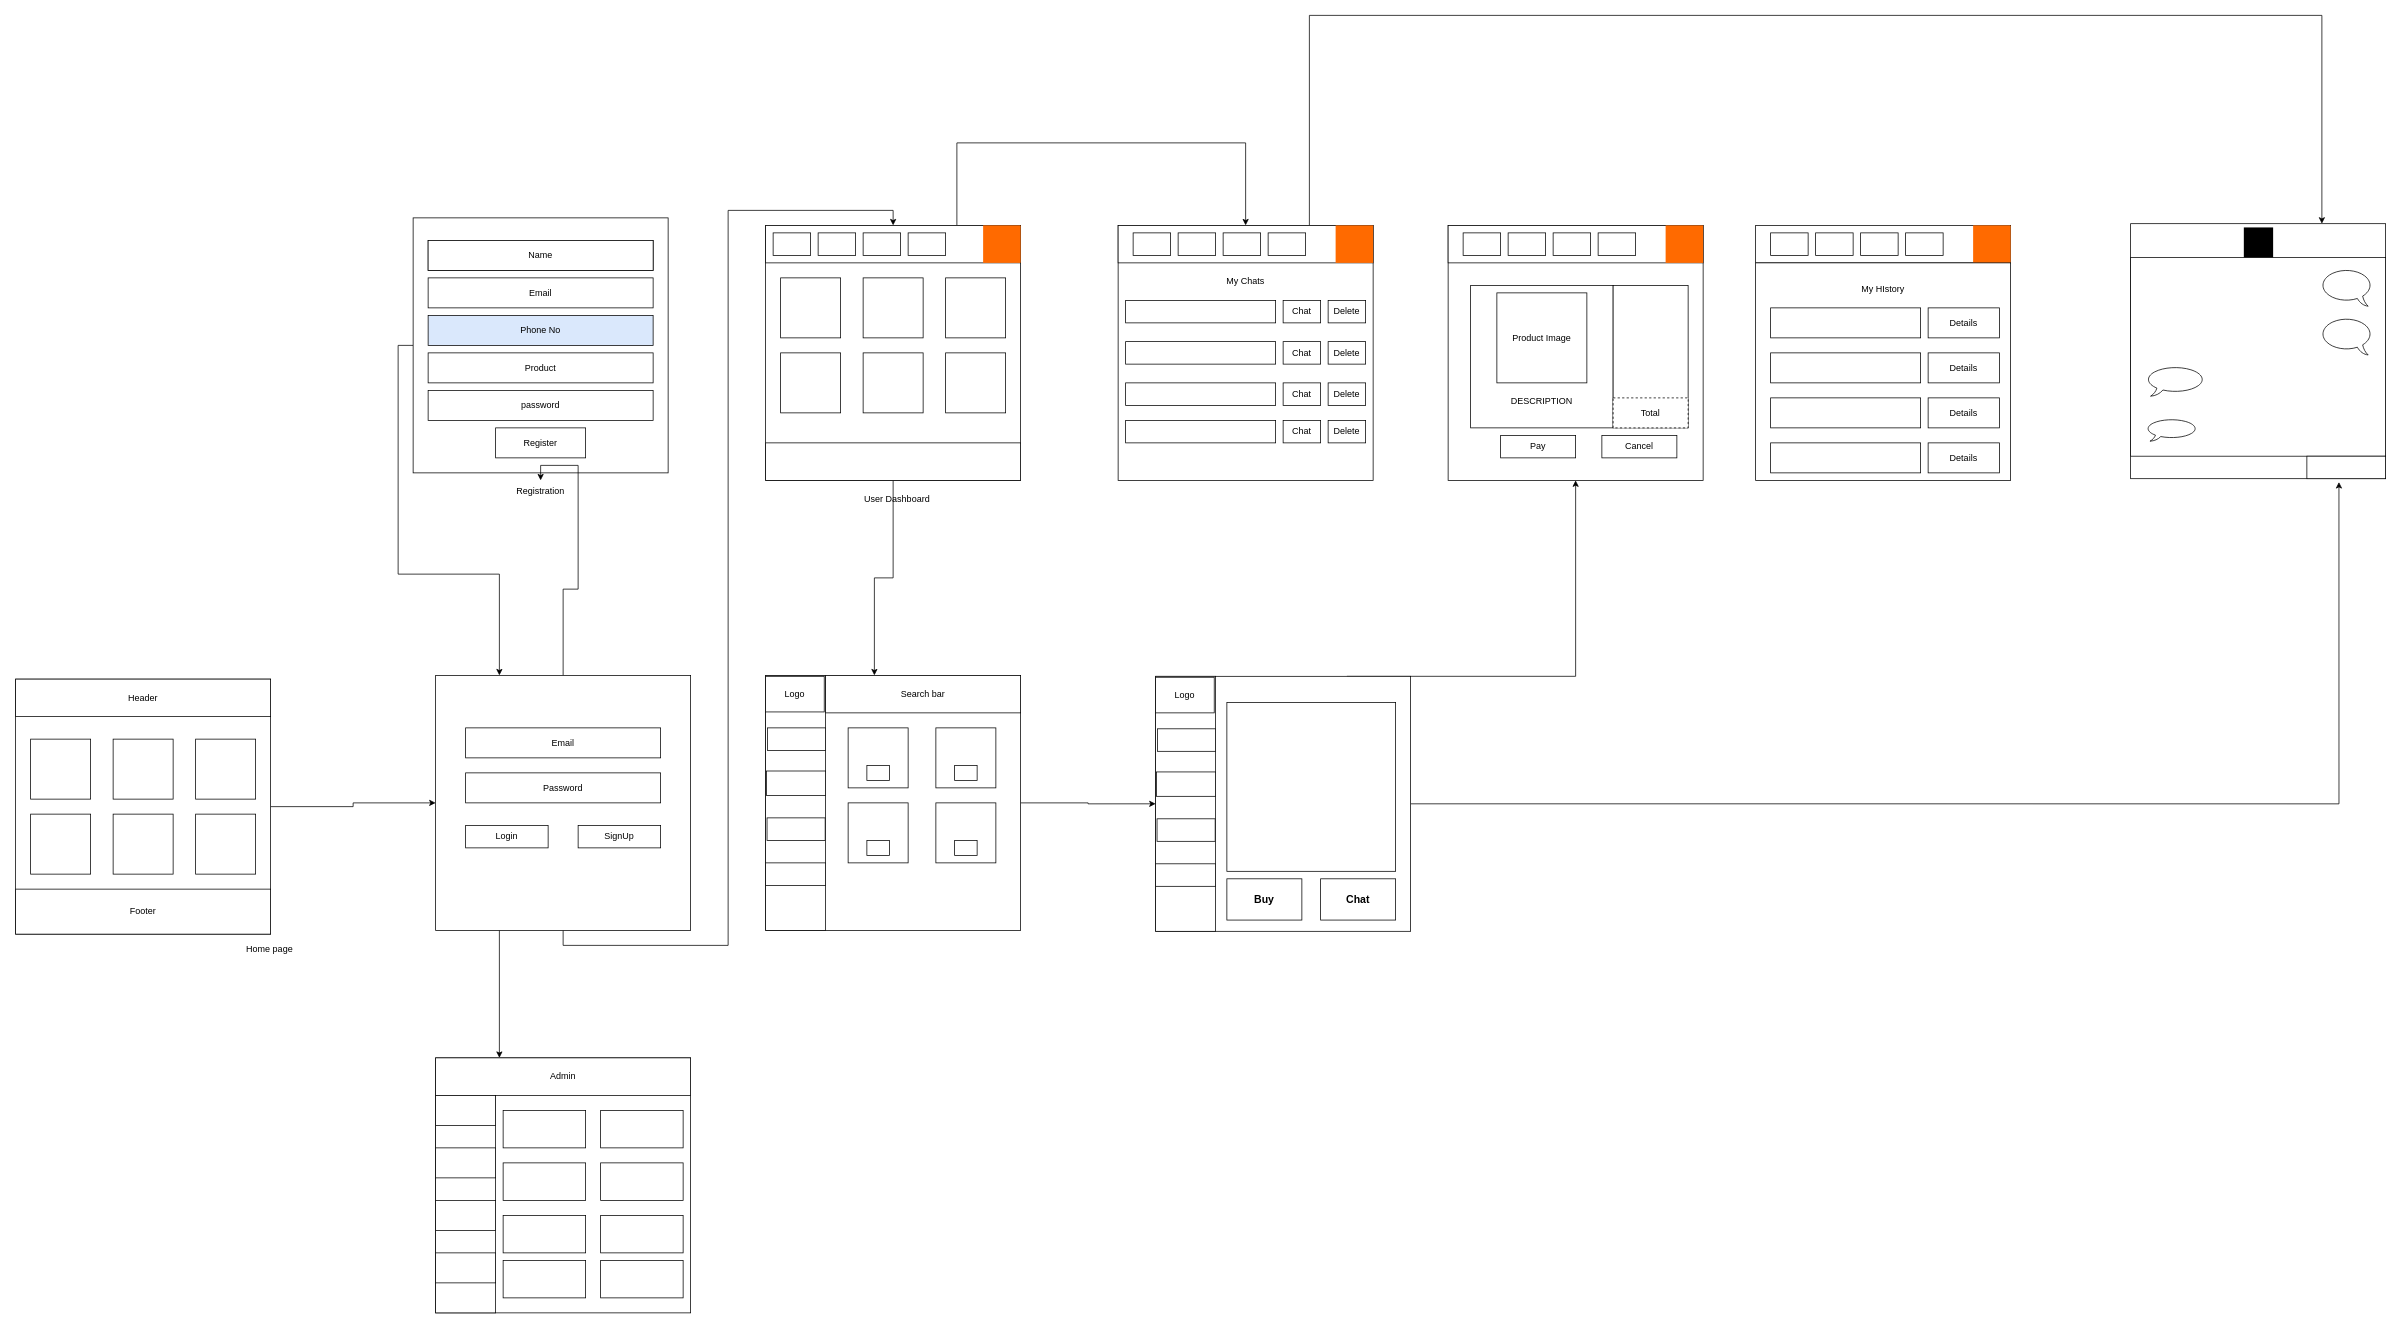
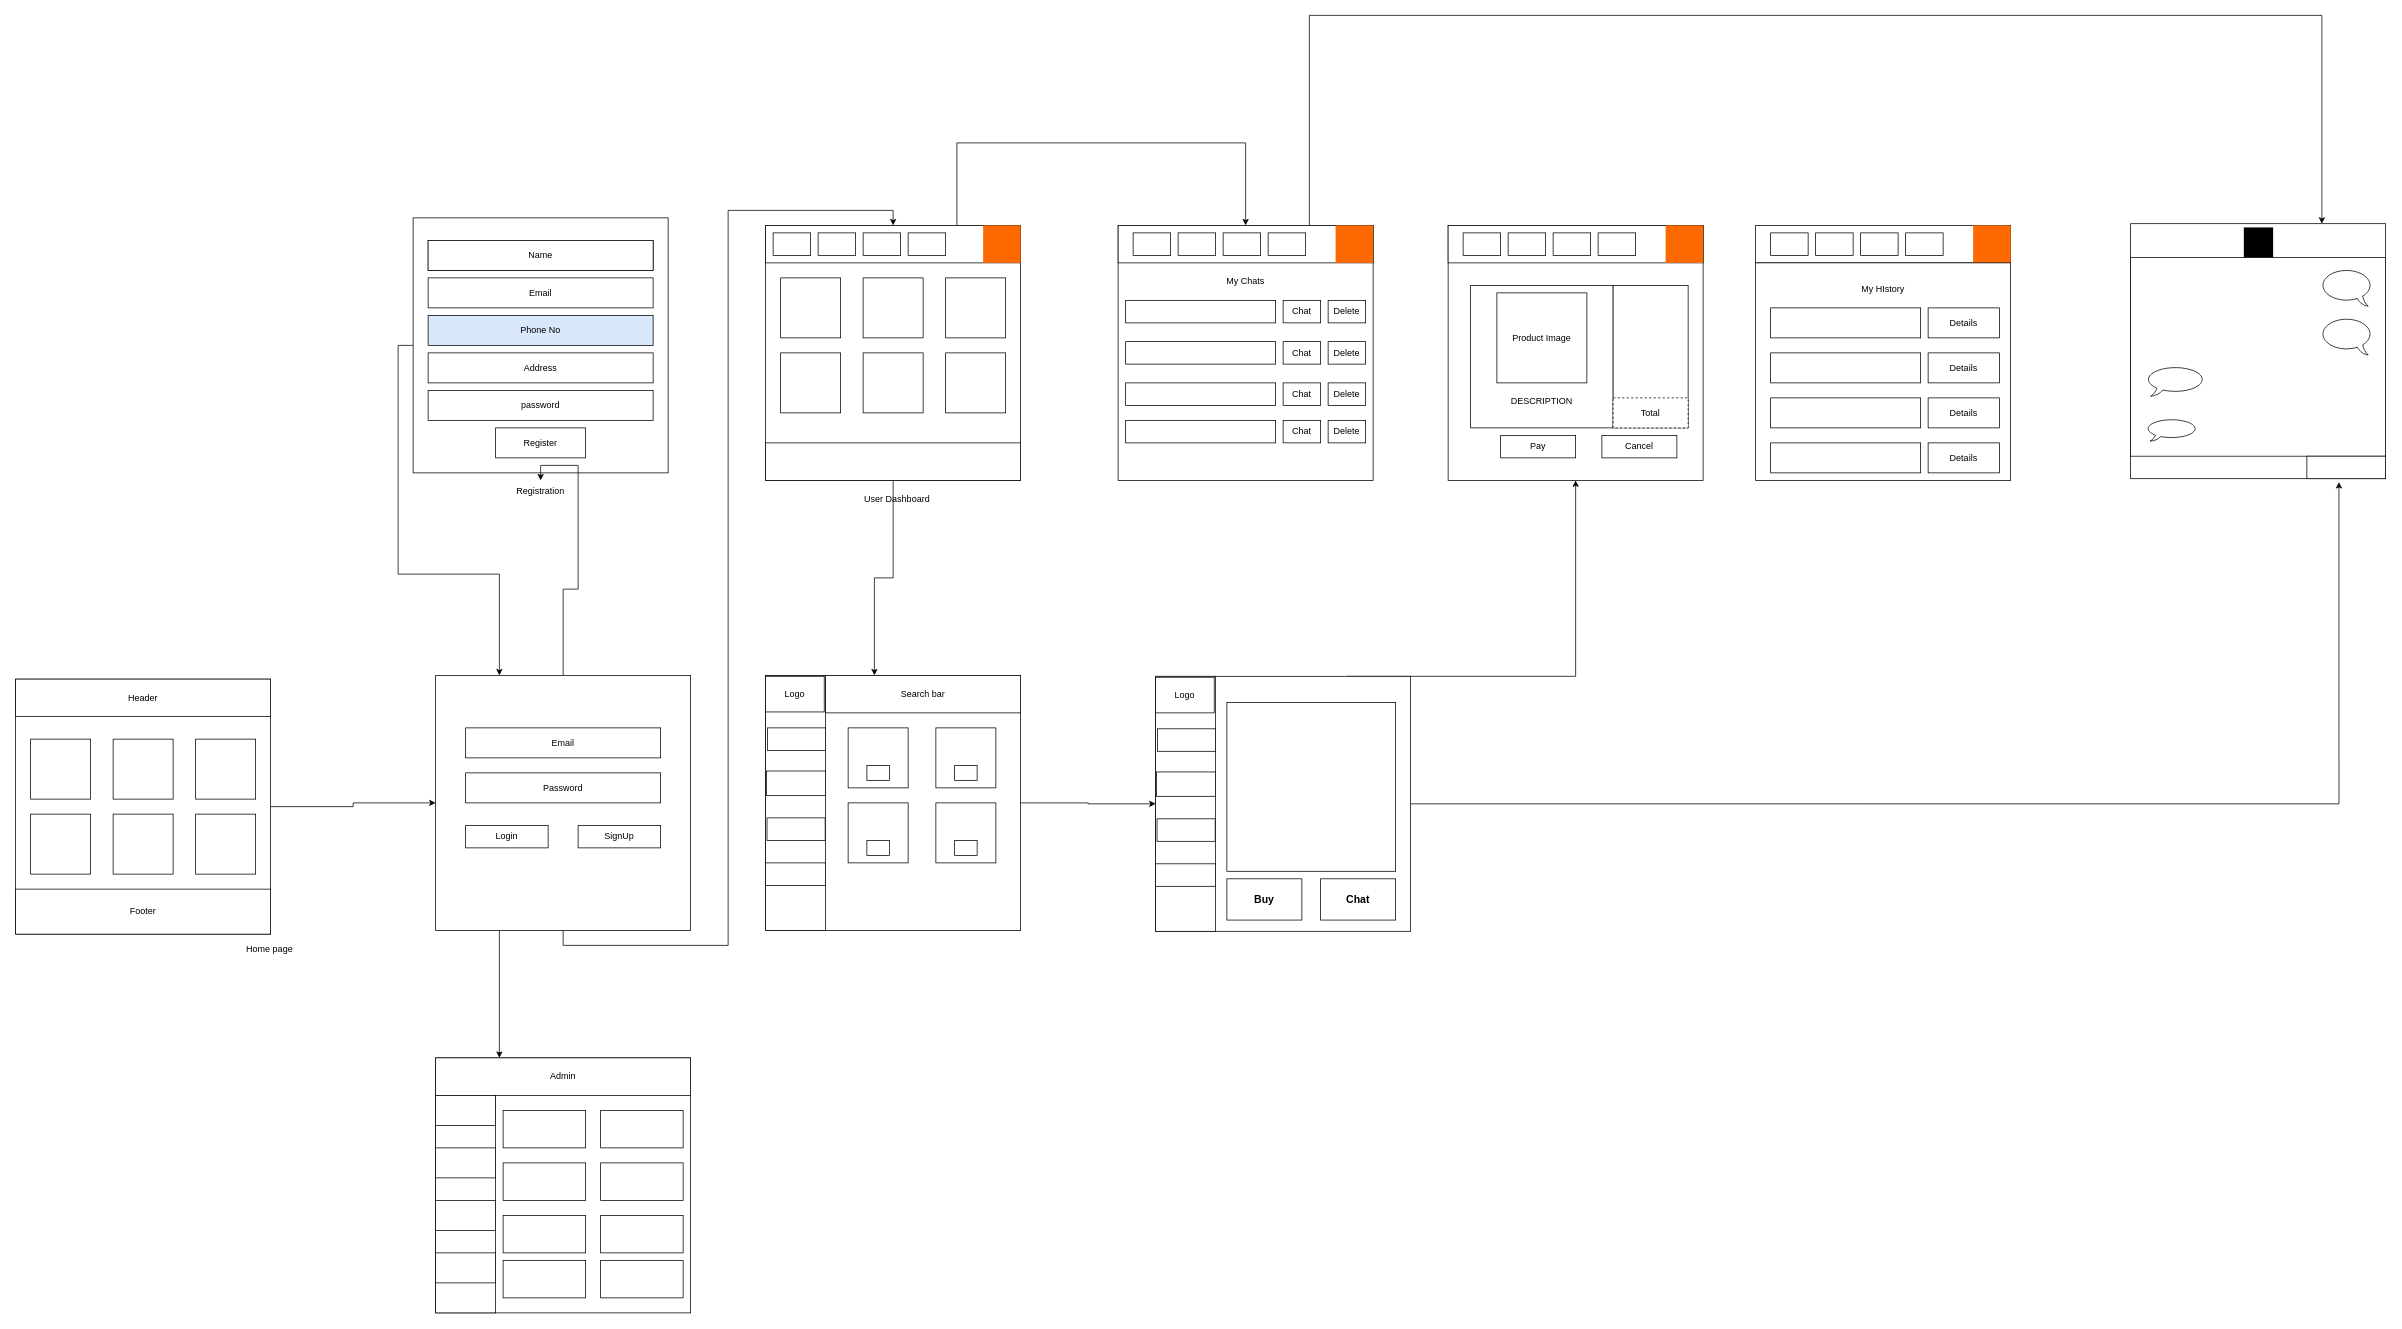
(540, 368) -> (540, 368)
